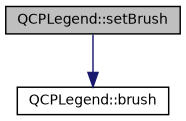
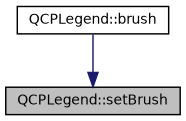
(93, 53) -> (93, 53)
